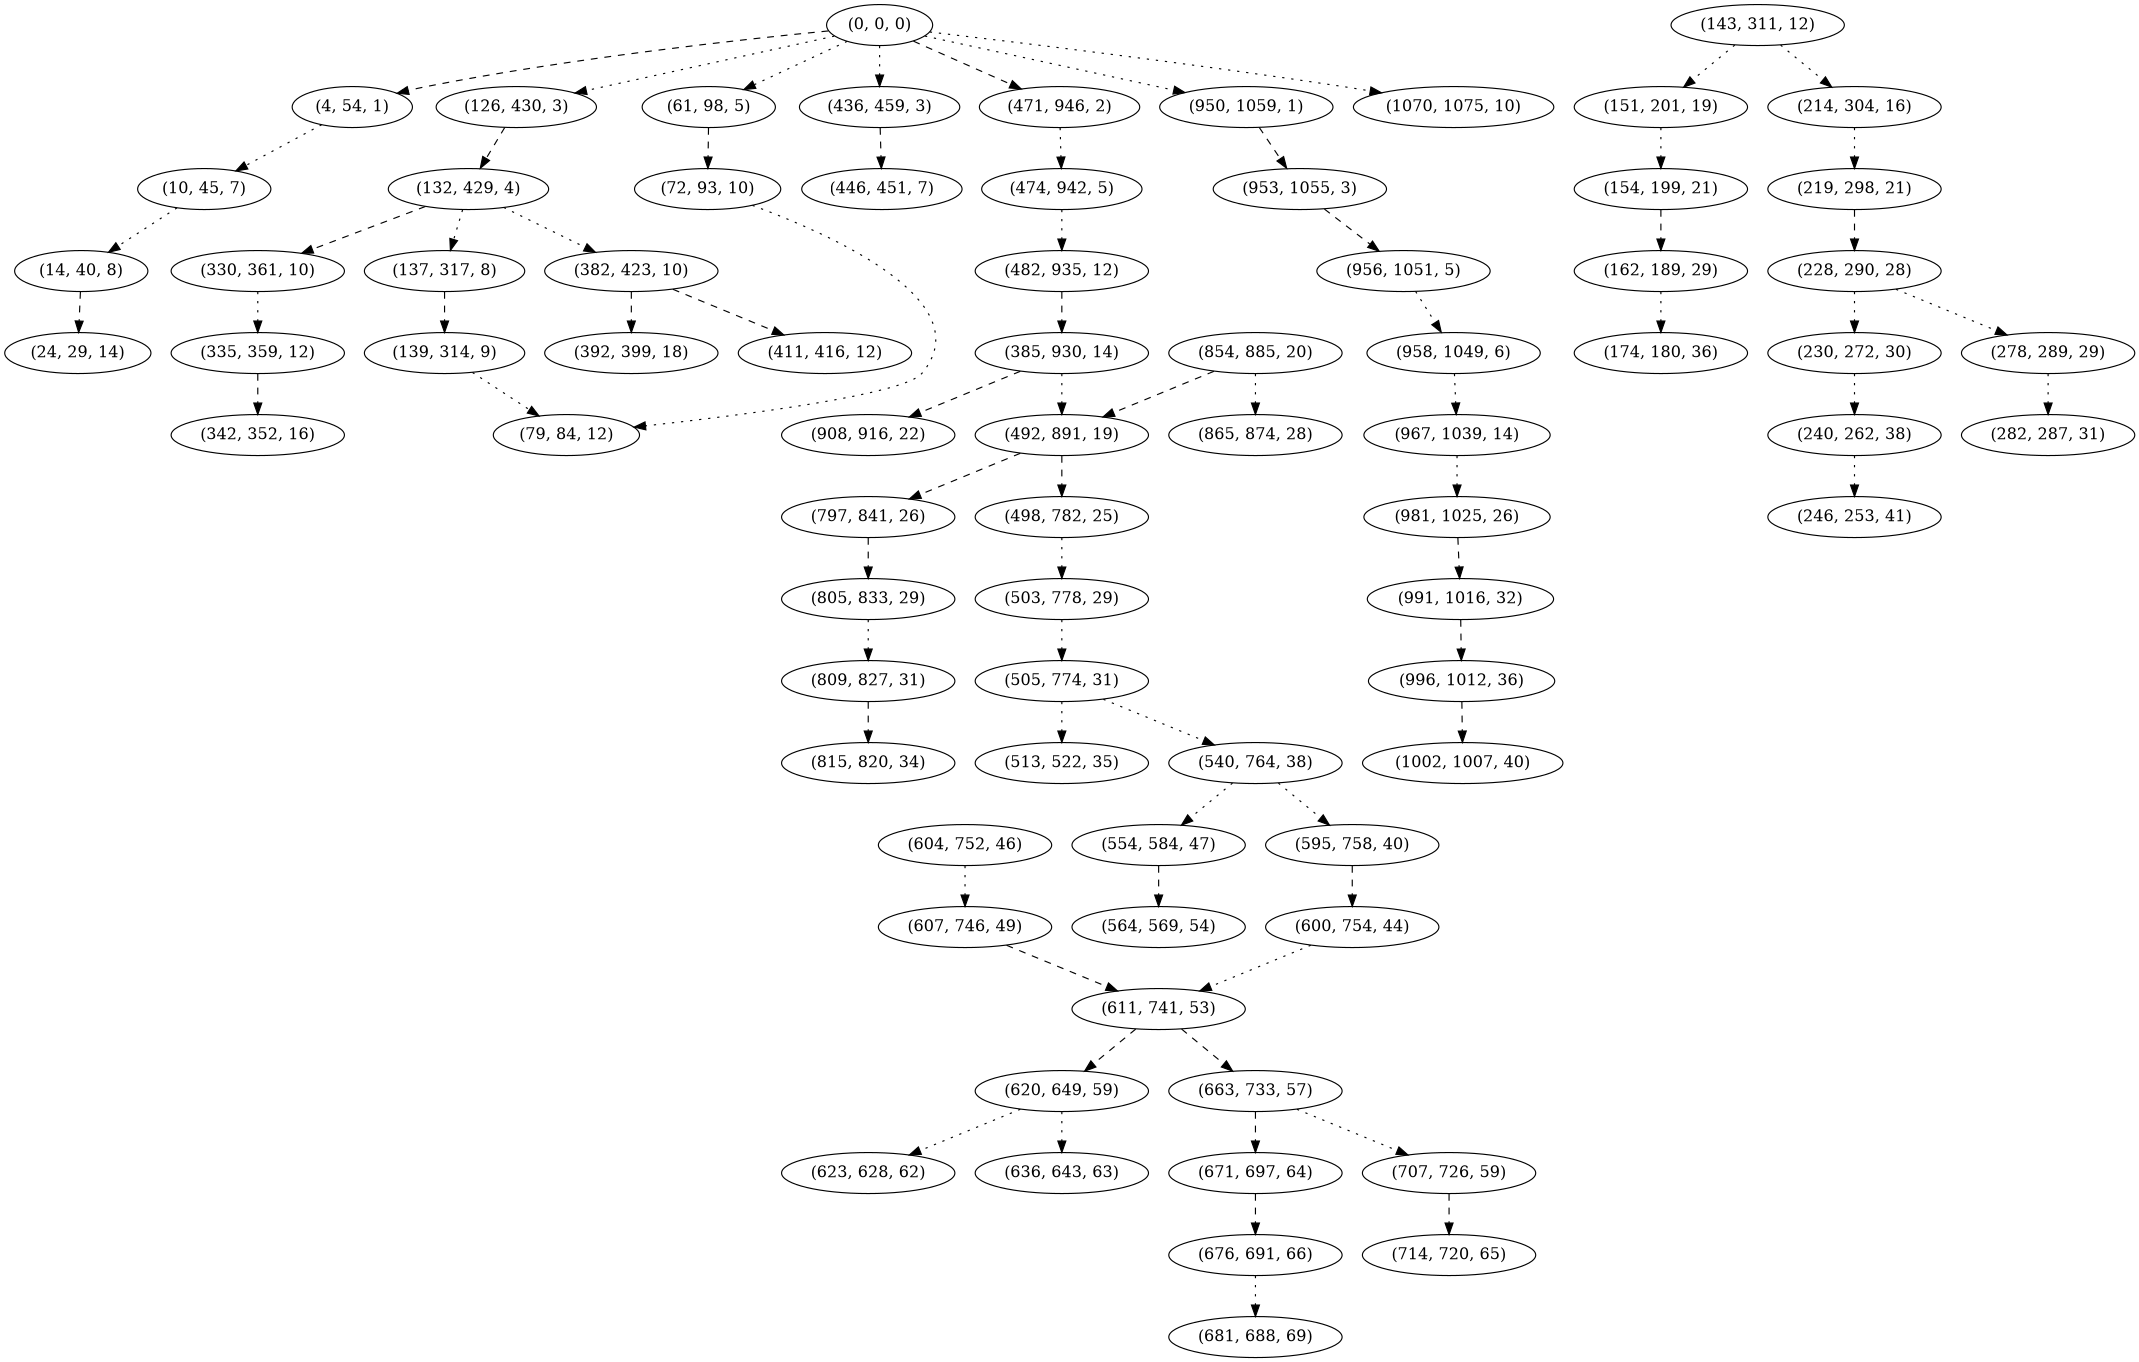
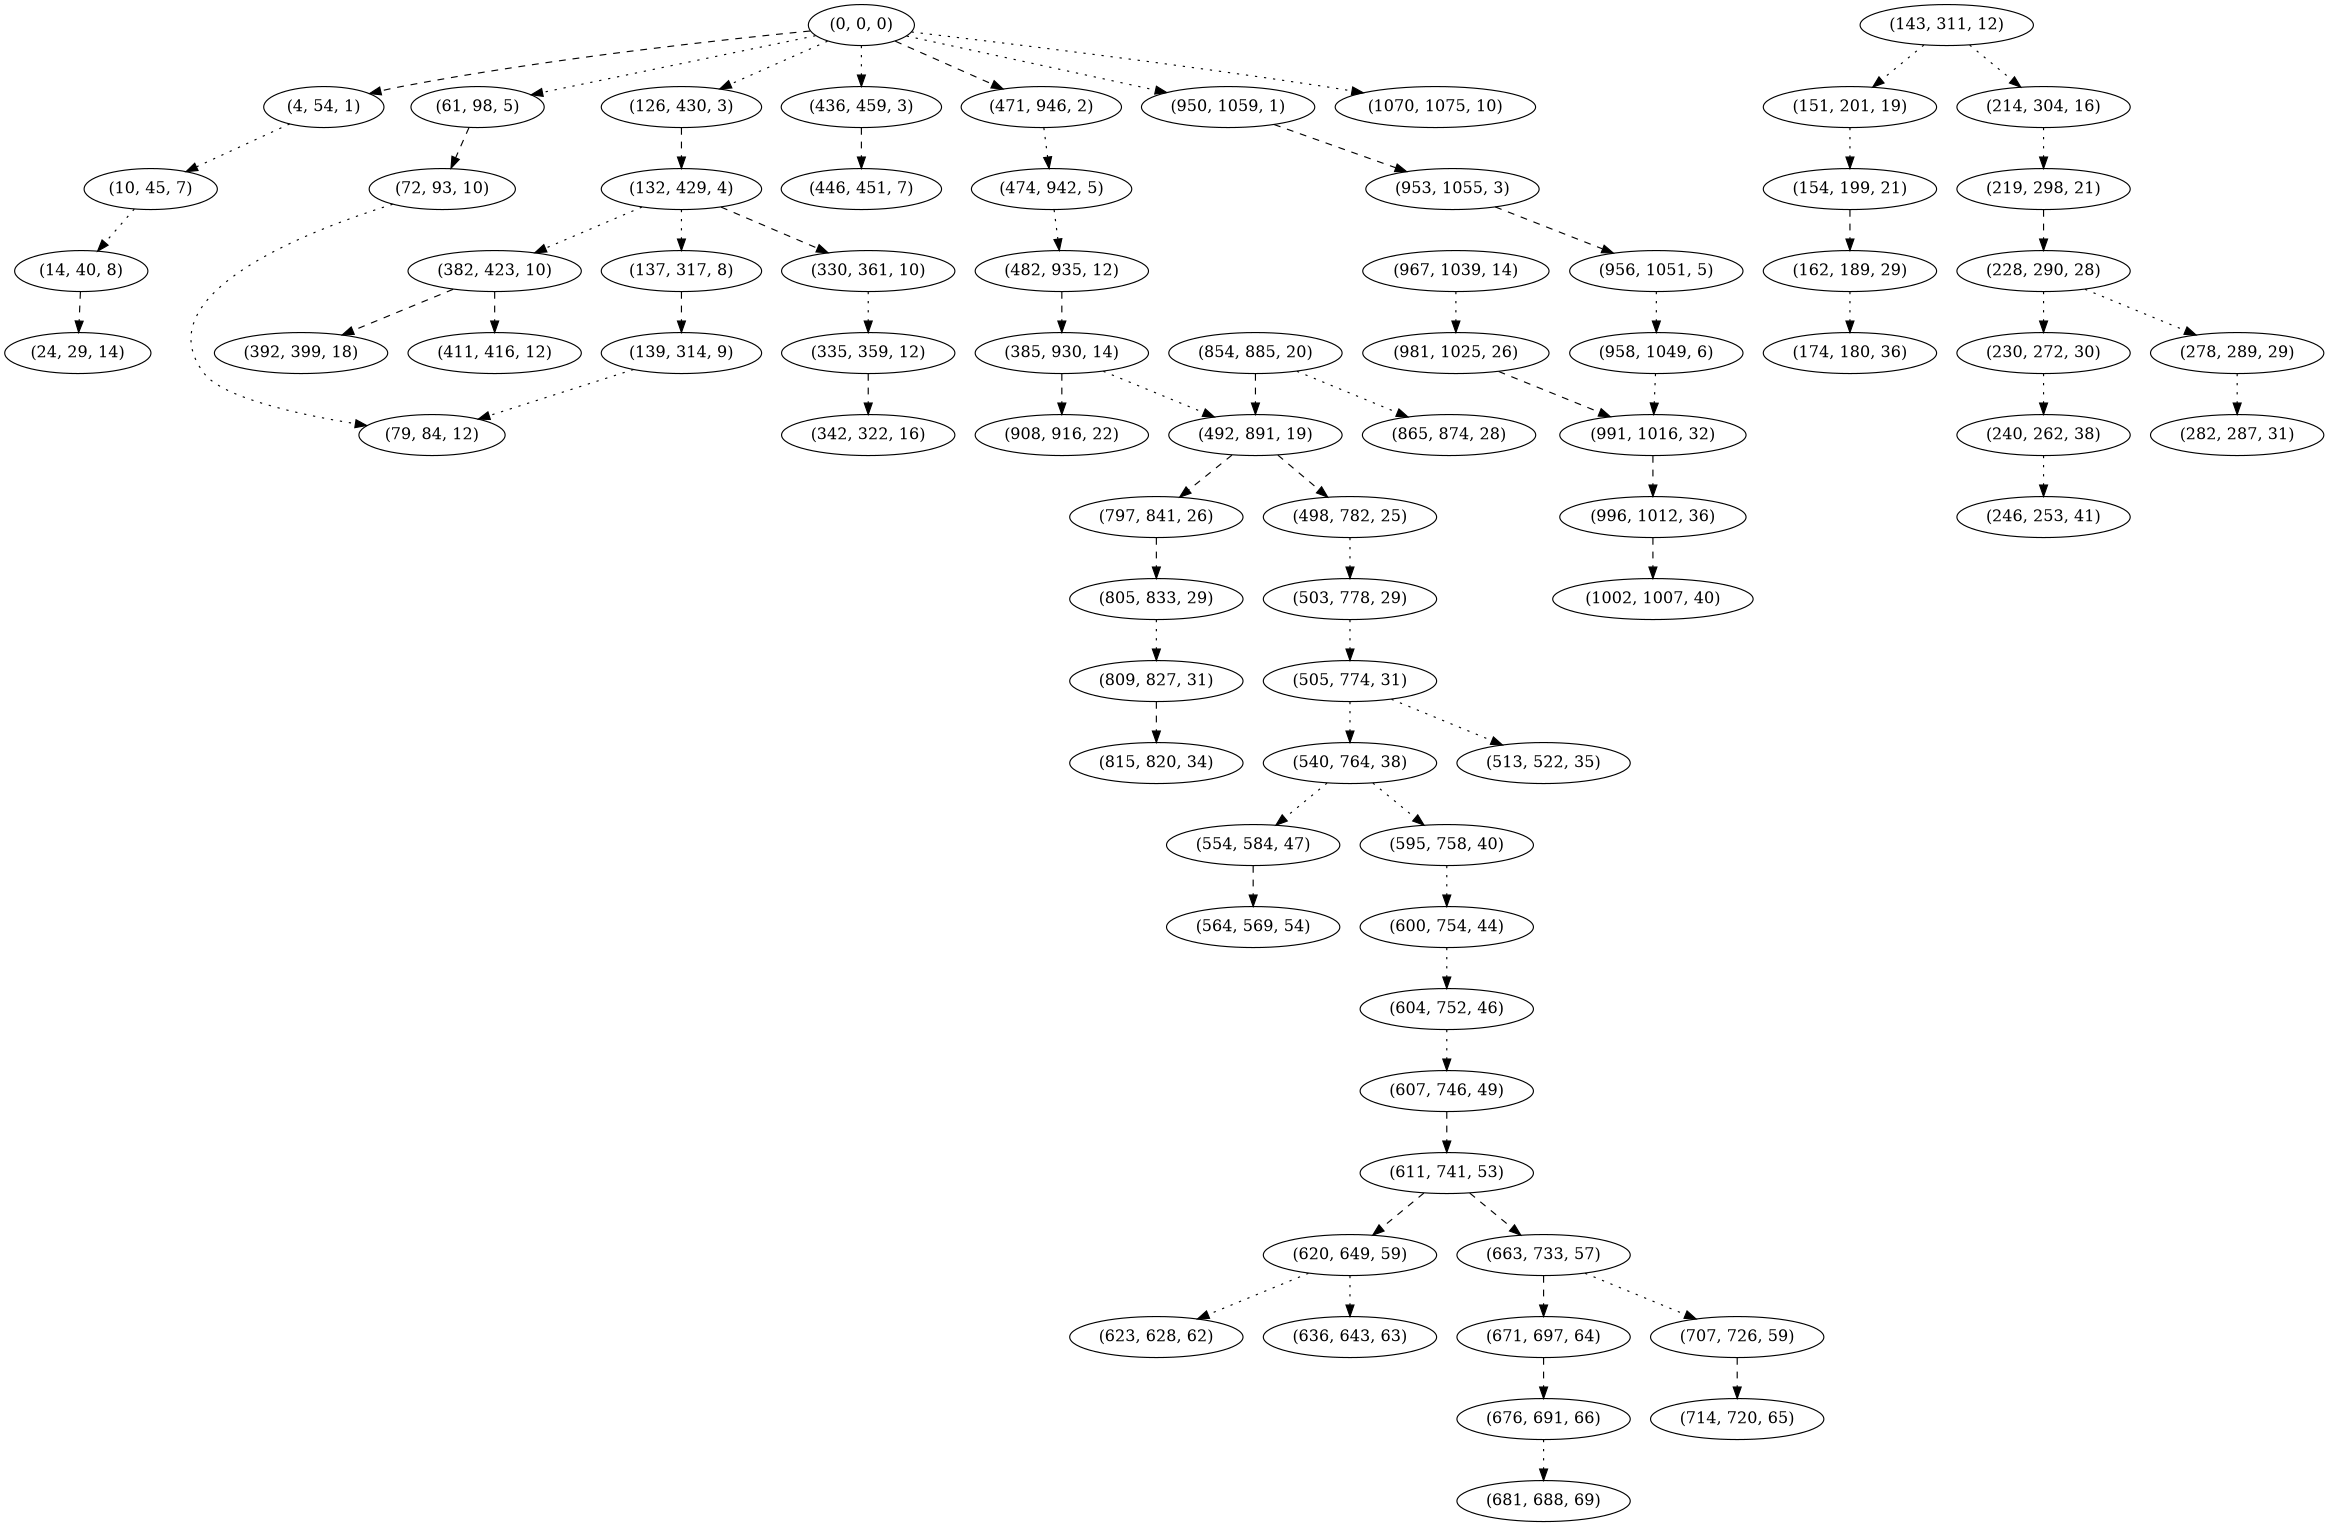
(1455, 388) -> (1655, 388)
(258, 435) -> (868, 435)
(1352, 880) -> (1447, 880)
(1261, 966) -> (1447, 962)
